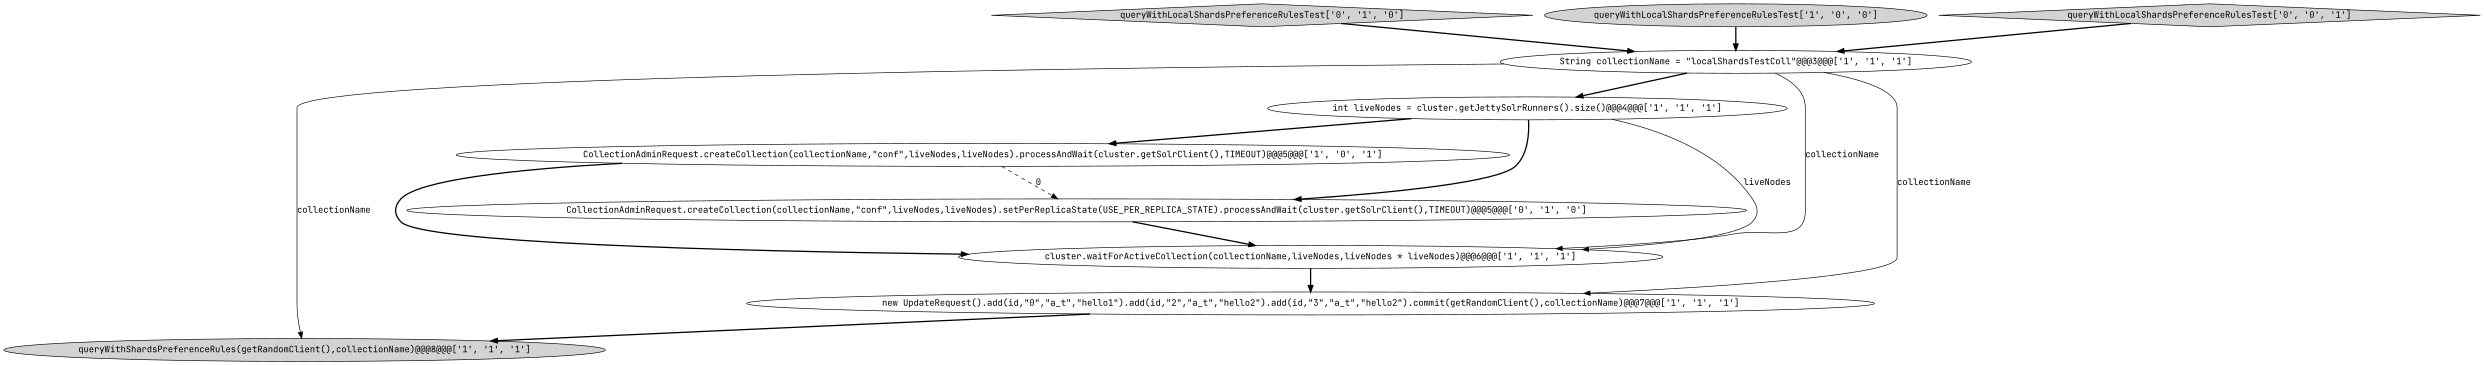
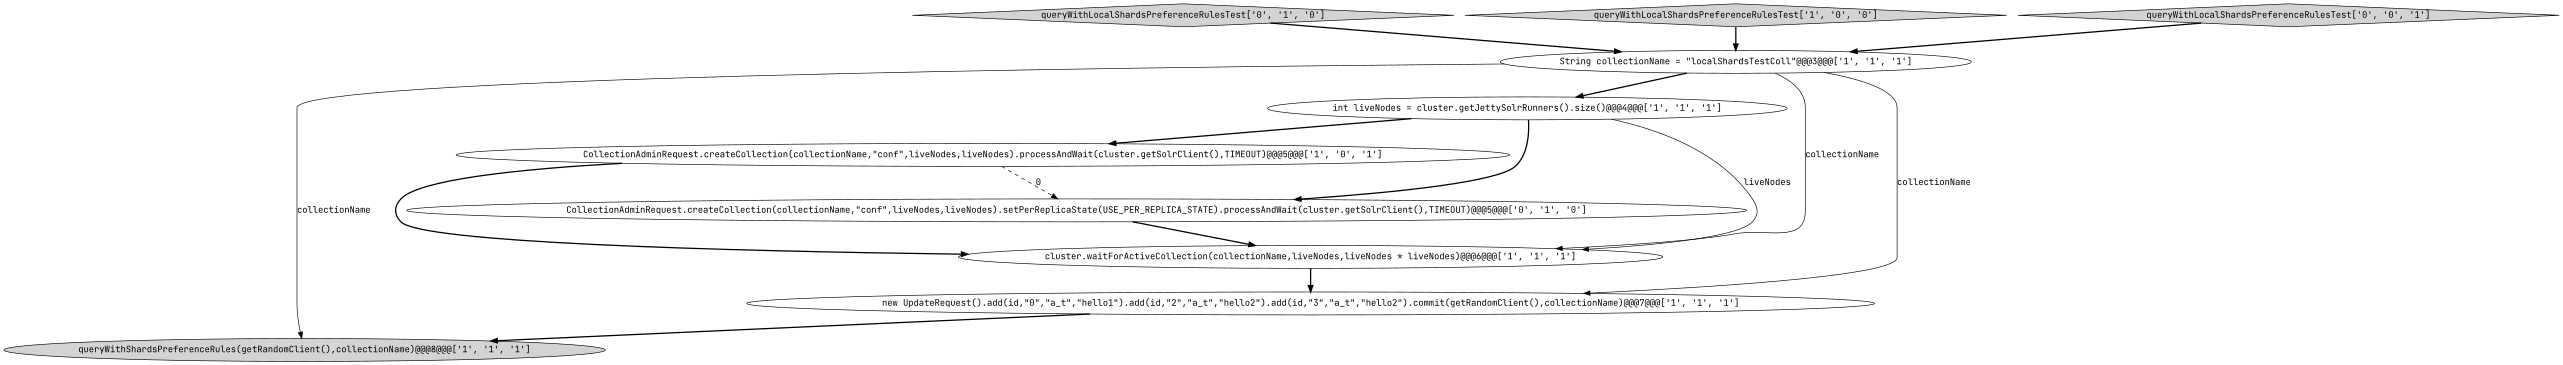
(1736, 15) -> (1736, 15)
